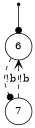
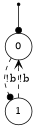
(19, 47) -> (19, 47)
(19, 111) -> (19, 111)
